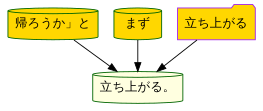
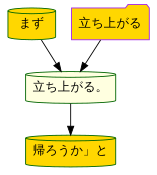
(92, 53) -> (71, 115)
